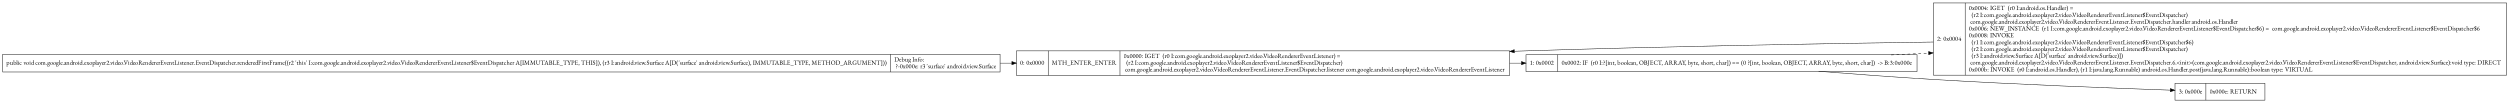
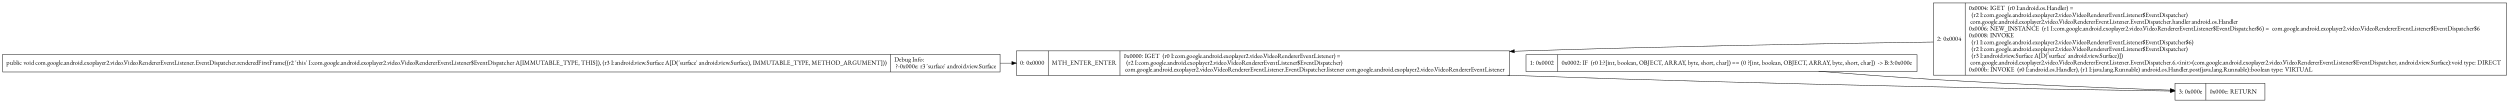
(1910, 54) -> none
(1516, 63) -> (1839, 85)
